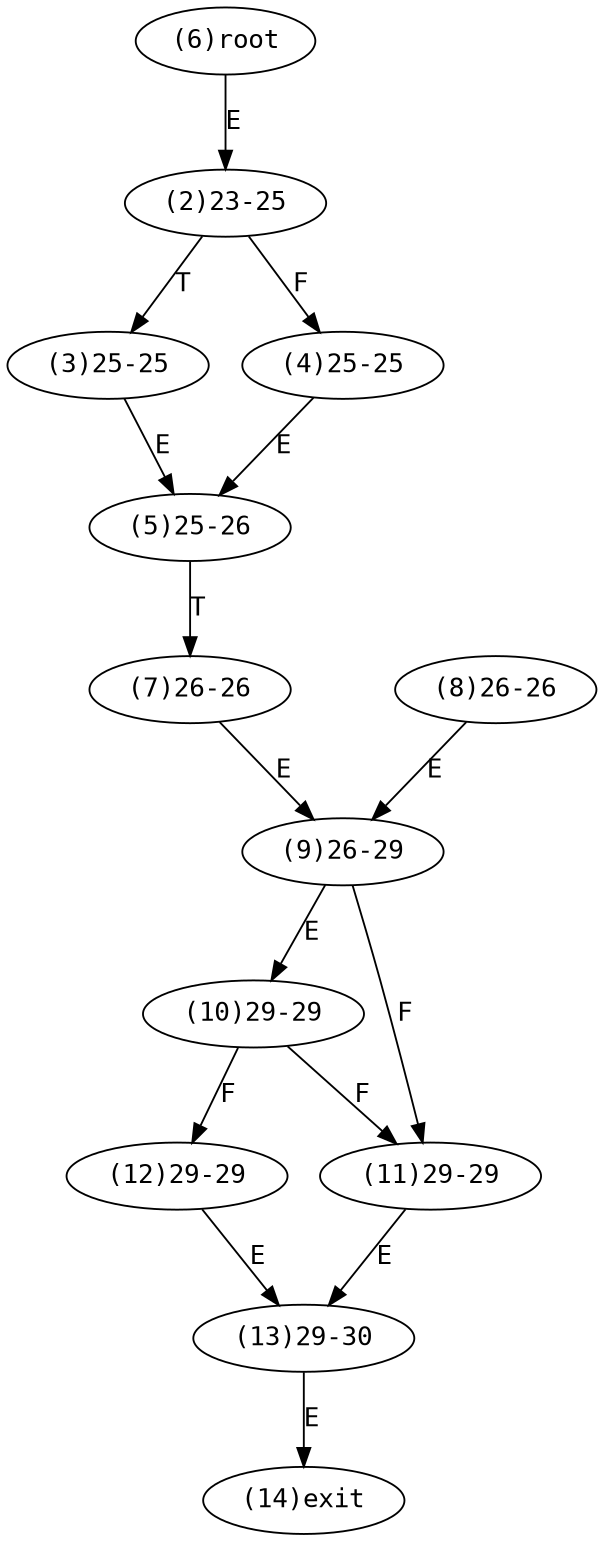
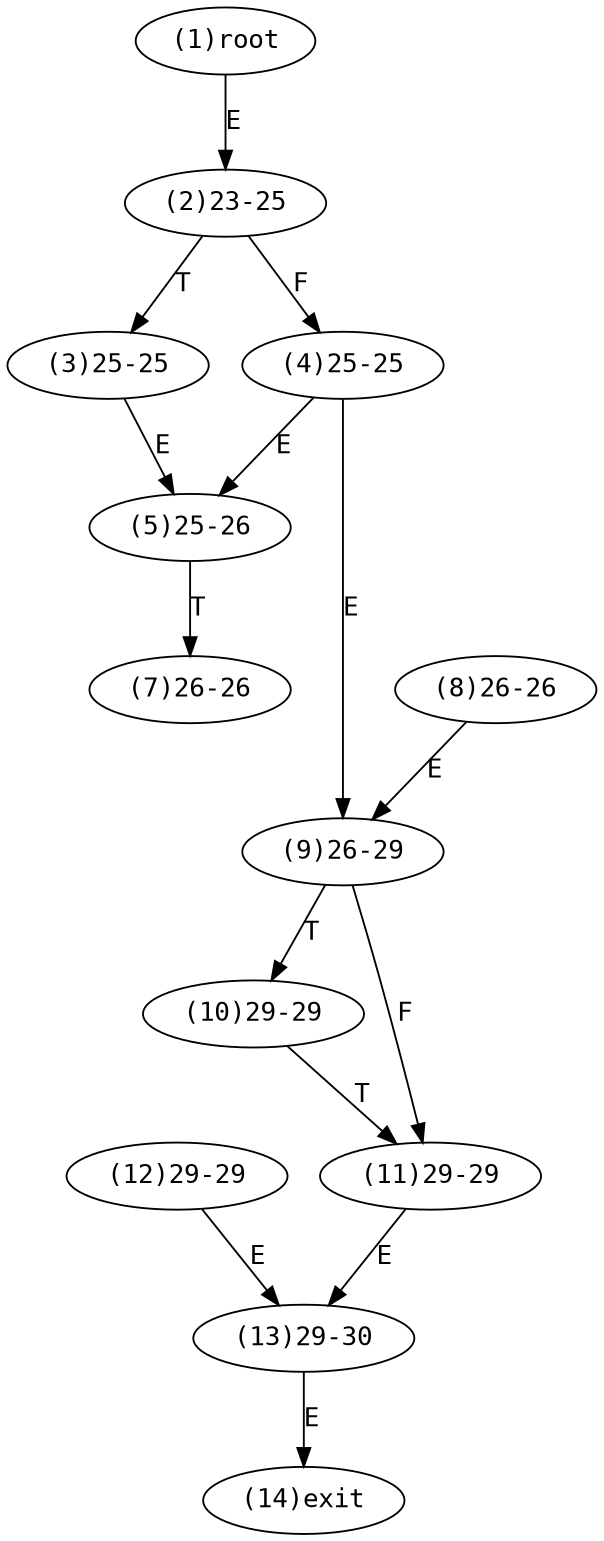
(226, 41) -> (226, 41)
(260, 764) -> (343, 599)
(312, 933) -> (312, 933)
(219, 1087) -> none
(363, 1095) -> (363, 1095)
